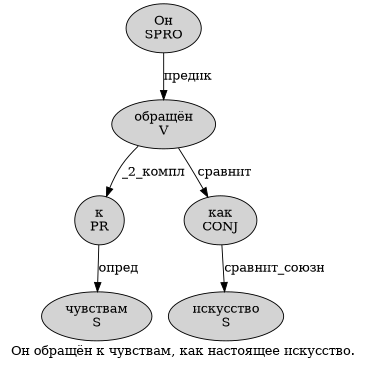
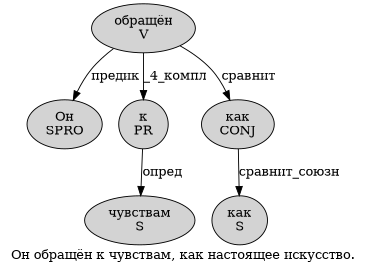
(164, 72) -> (93, 68)
(154, 172) -> (176, 76)
(226, 316) -> (240, 220)
